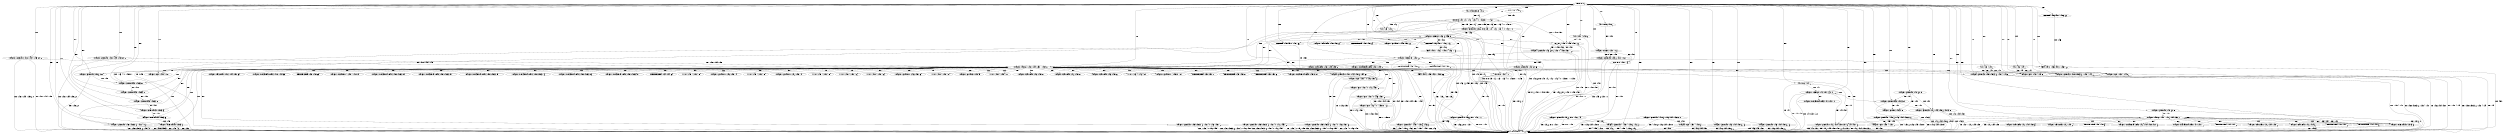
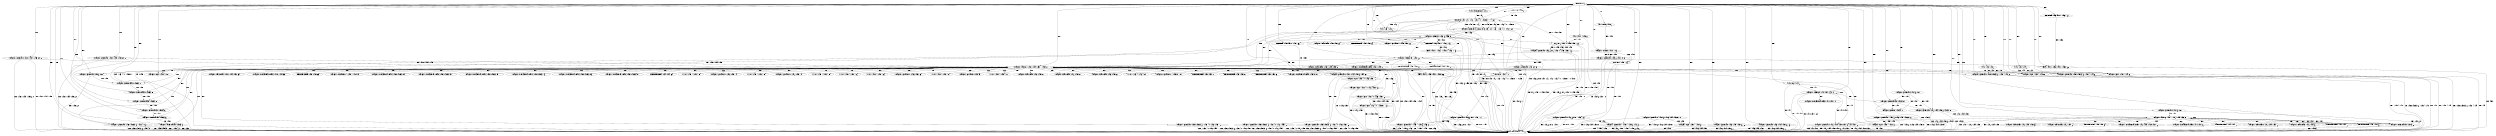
(1391, 79) -> (1390, 79)
(2438, 106) -> (2434, 106)
